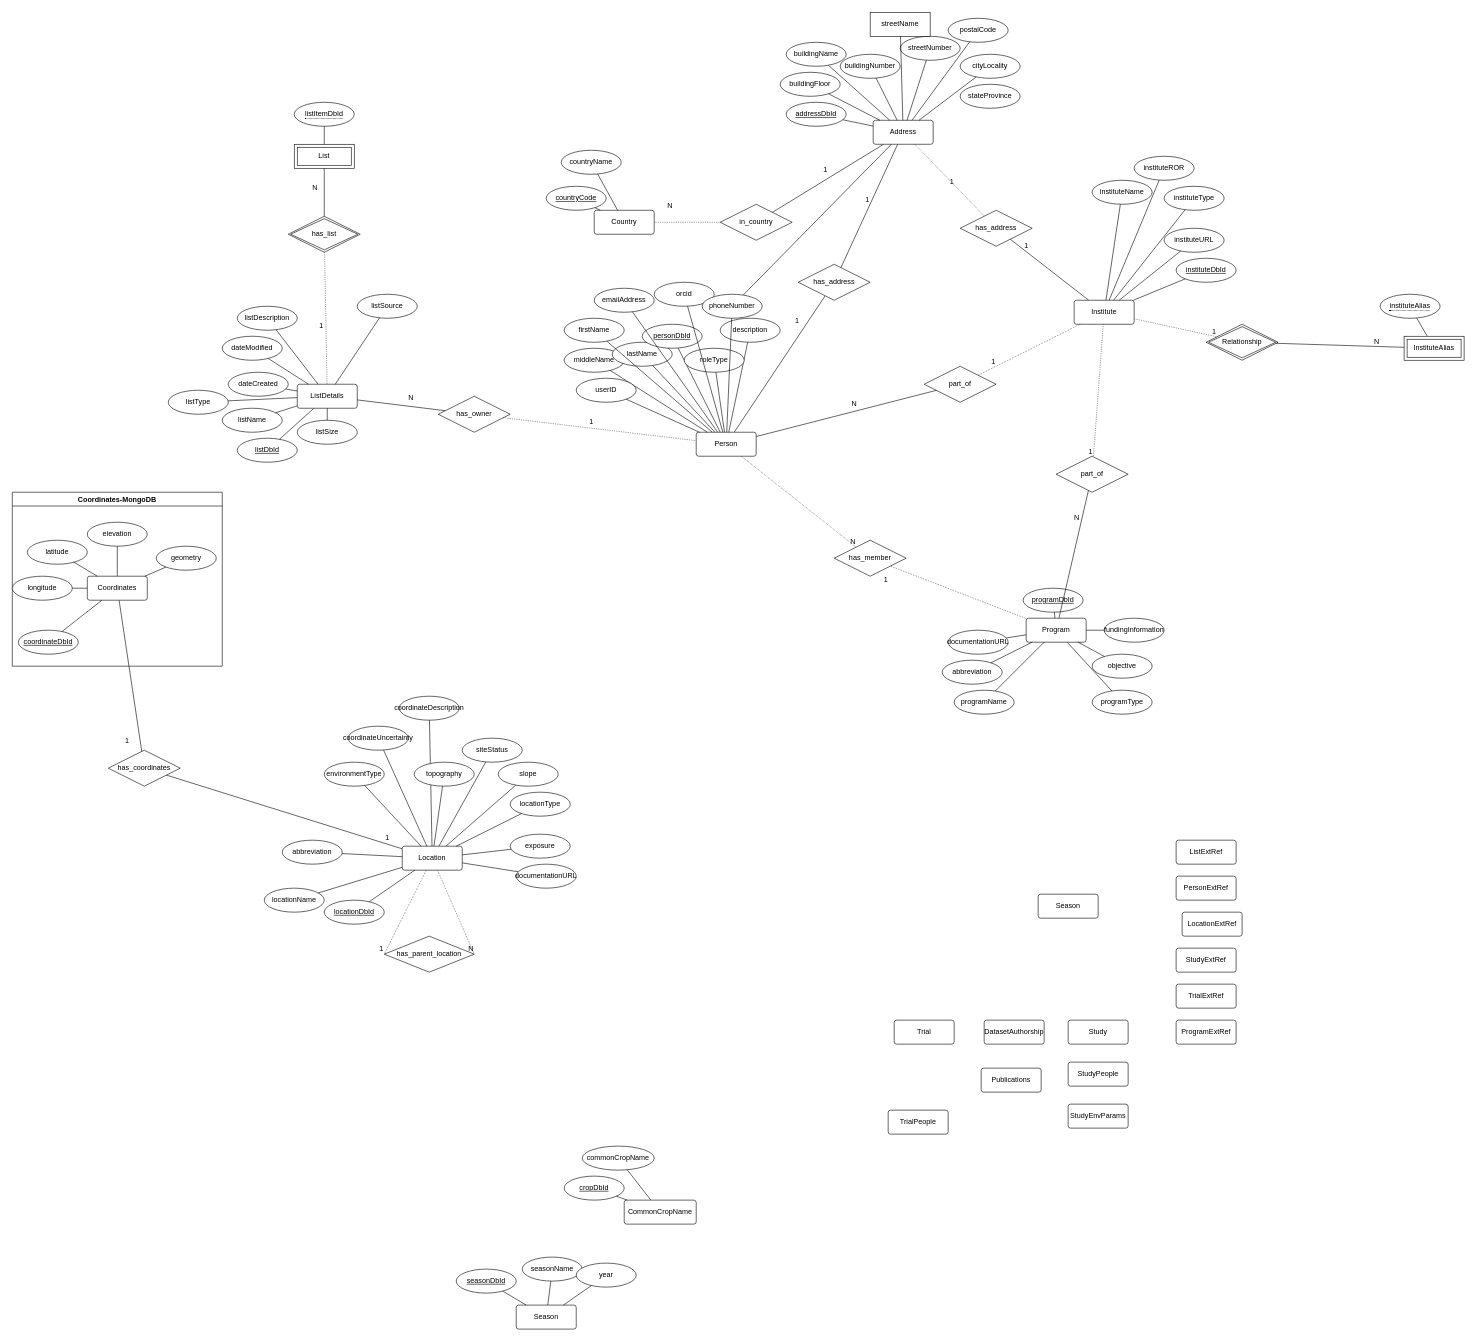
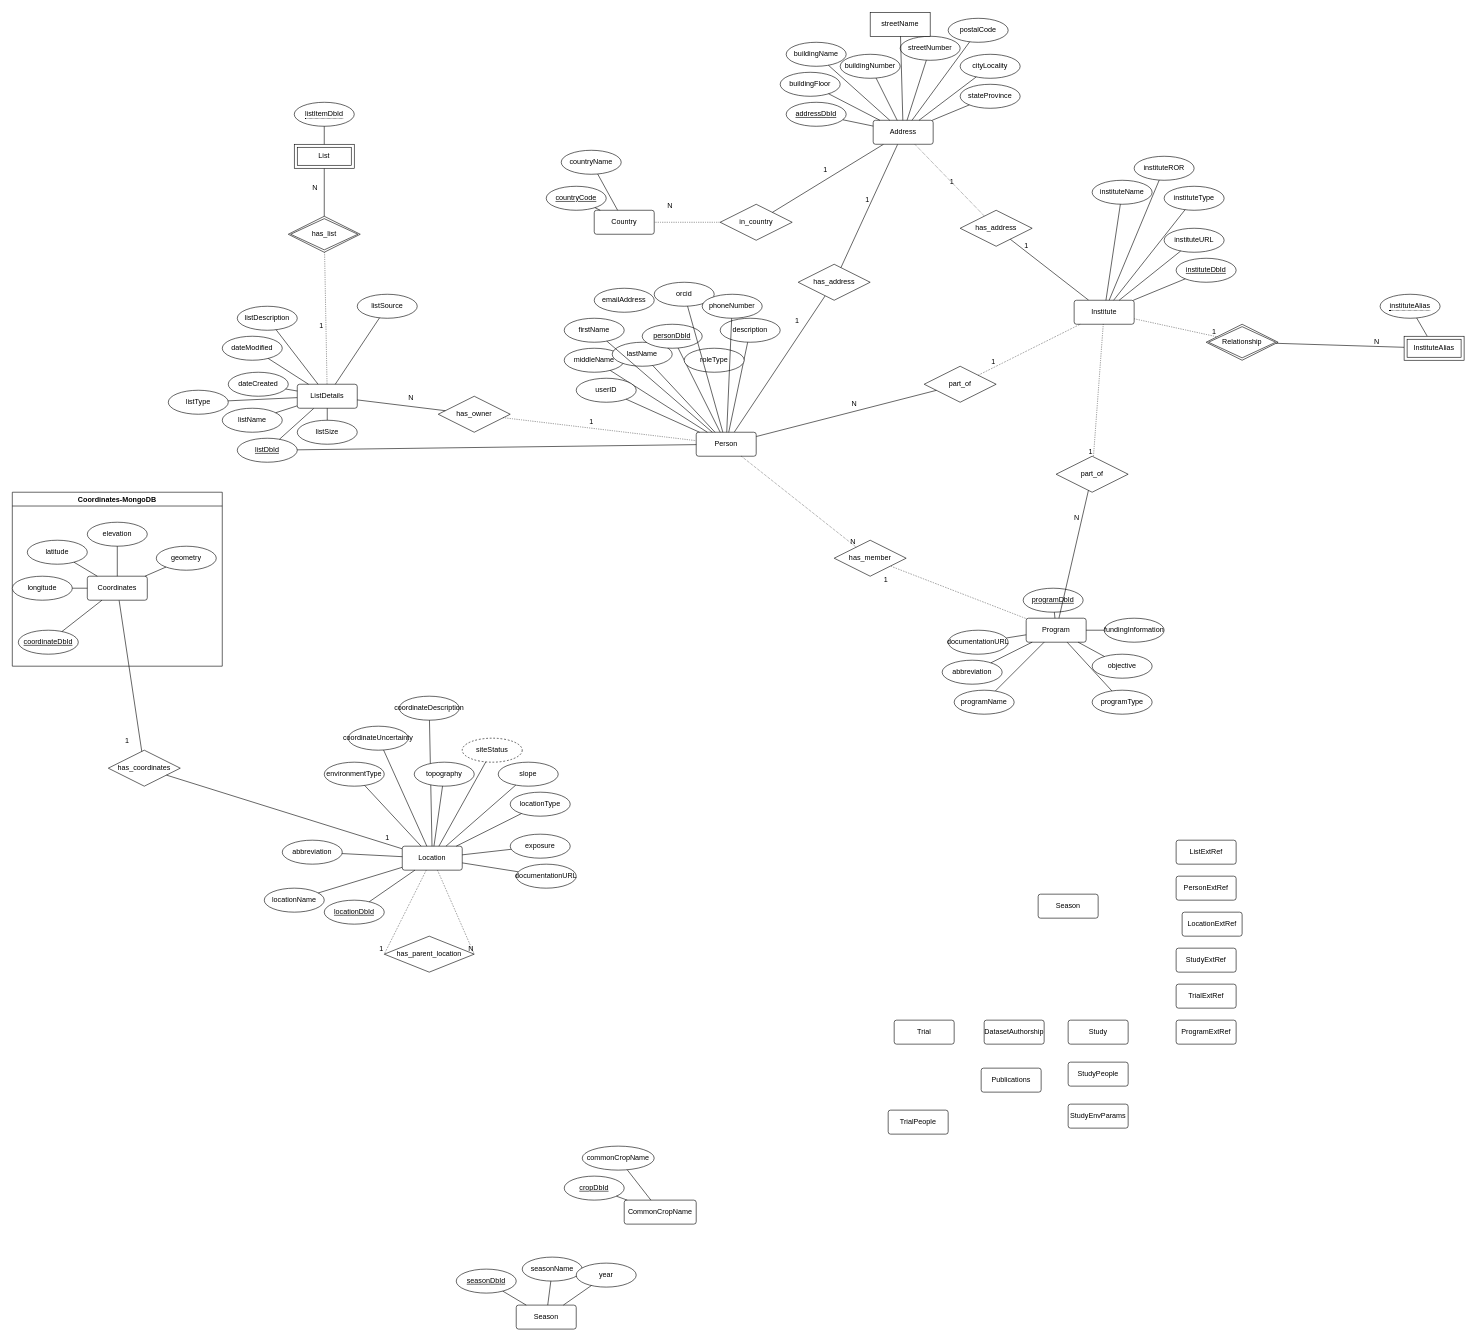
(818, 219) -> (951, 113)
(675, 372) -> (497, 447)
(720, 402) -> none
(492, 750) -> (492, 750)
